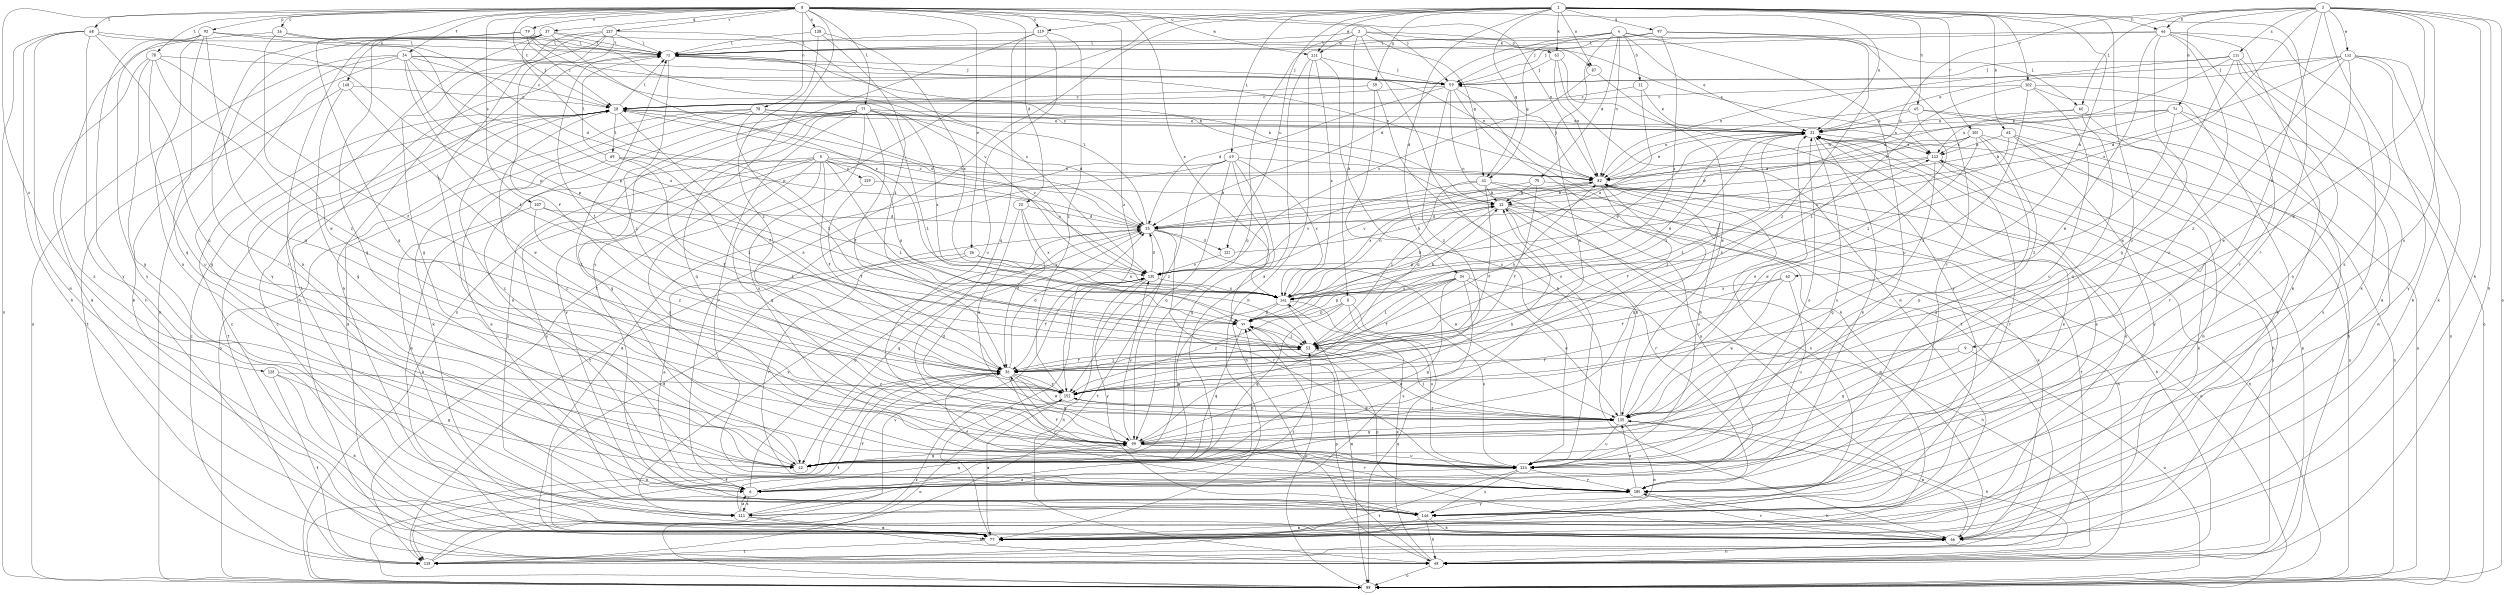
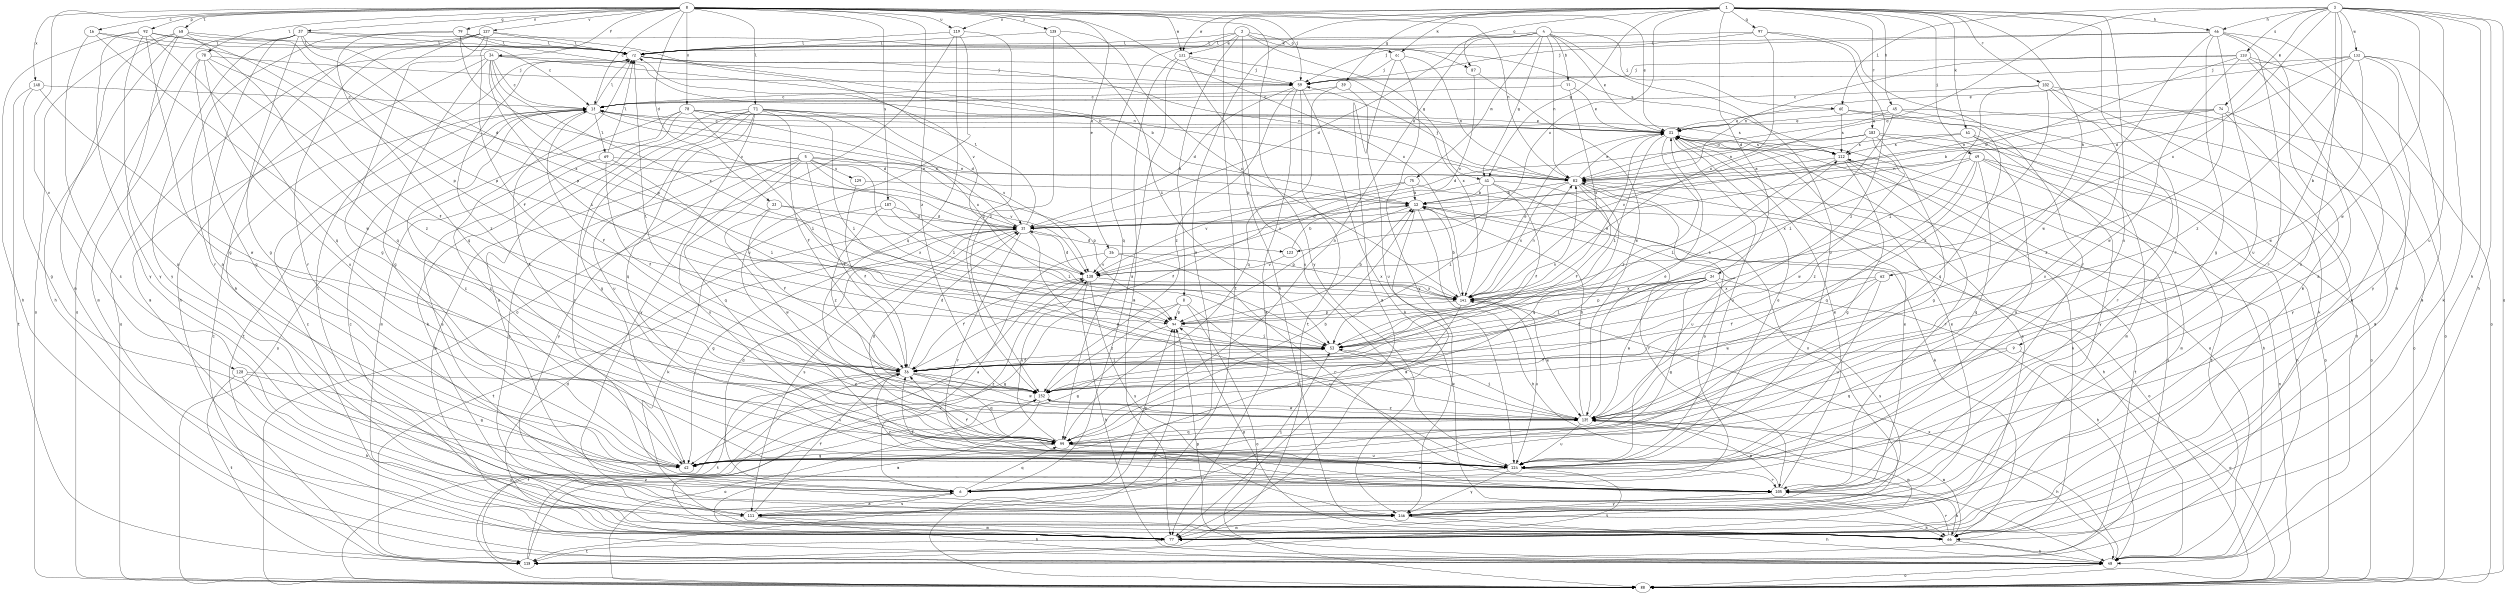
(1349, 434) -> (1537, 334)
